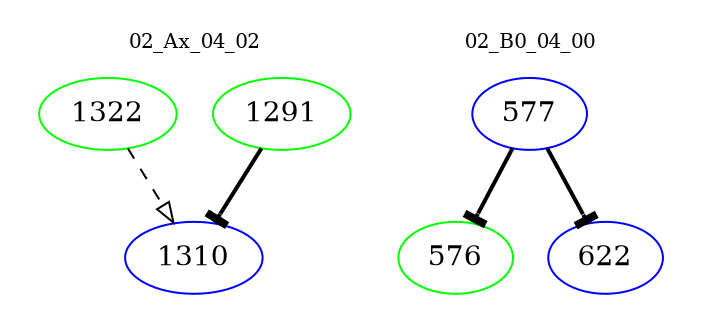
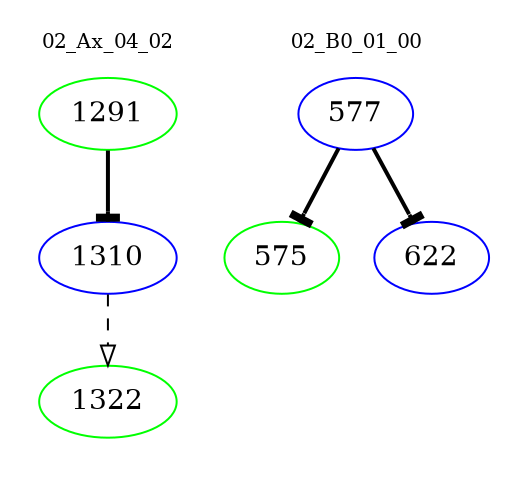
(531, 43) -> (357, 43)
(145, 177) -> (108, 320)
(456, 258) -> (282, 258)
